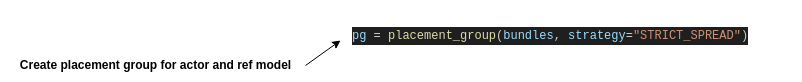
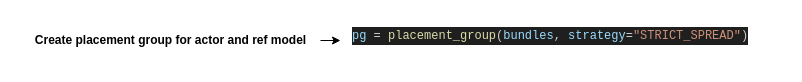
(156, 66) -> (171, 41)
